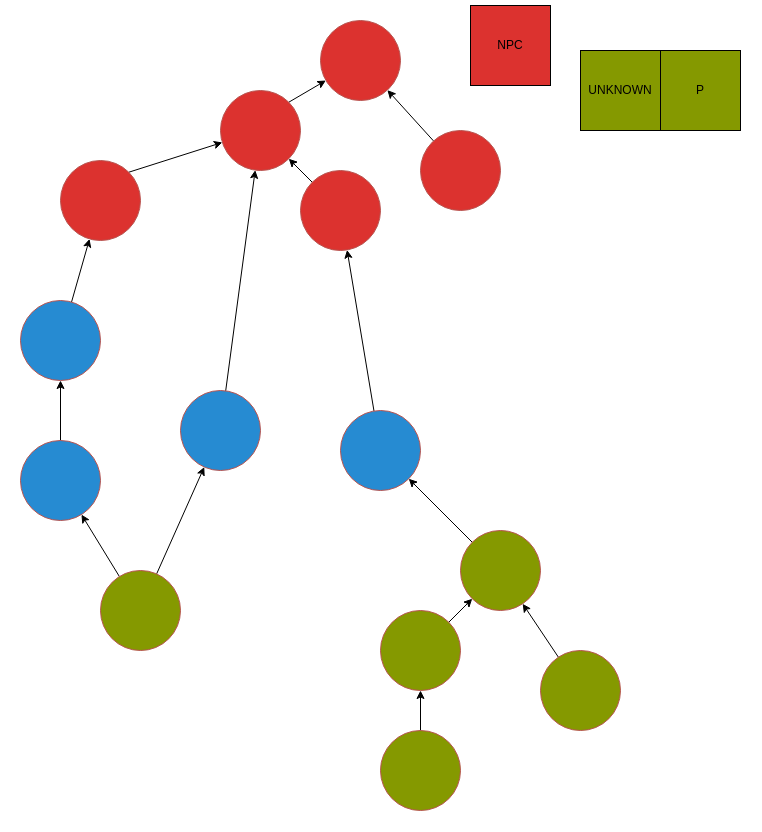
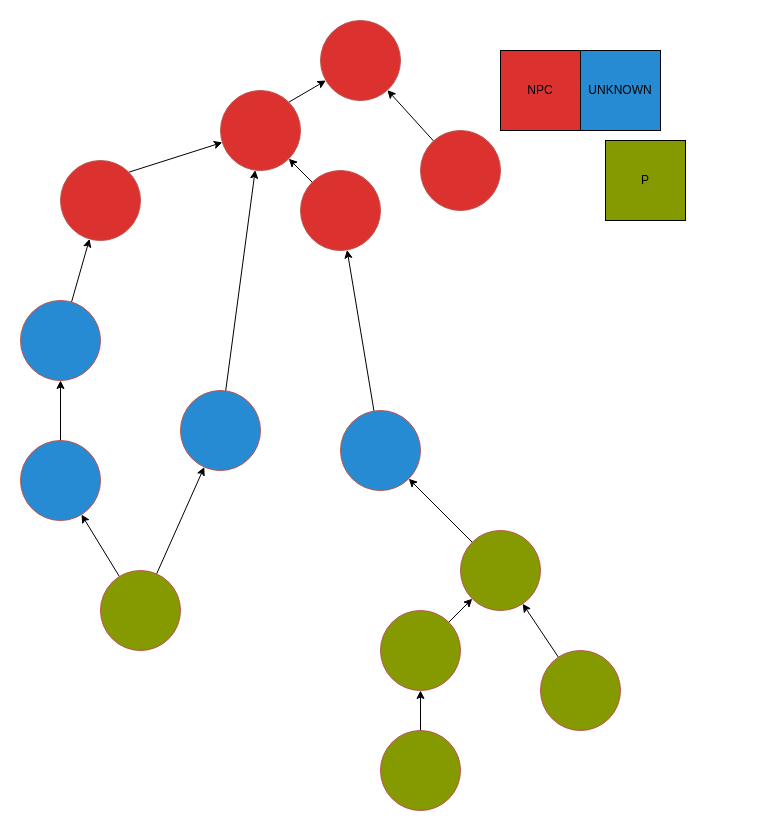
(511, 46) -> (541, 91)
(621, 91) -> (621, 91)
(701, 91) -> (646, 181)
